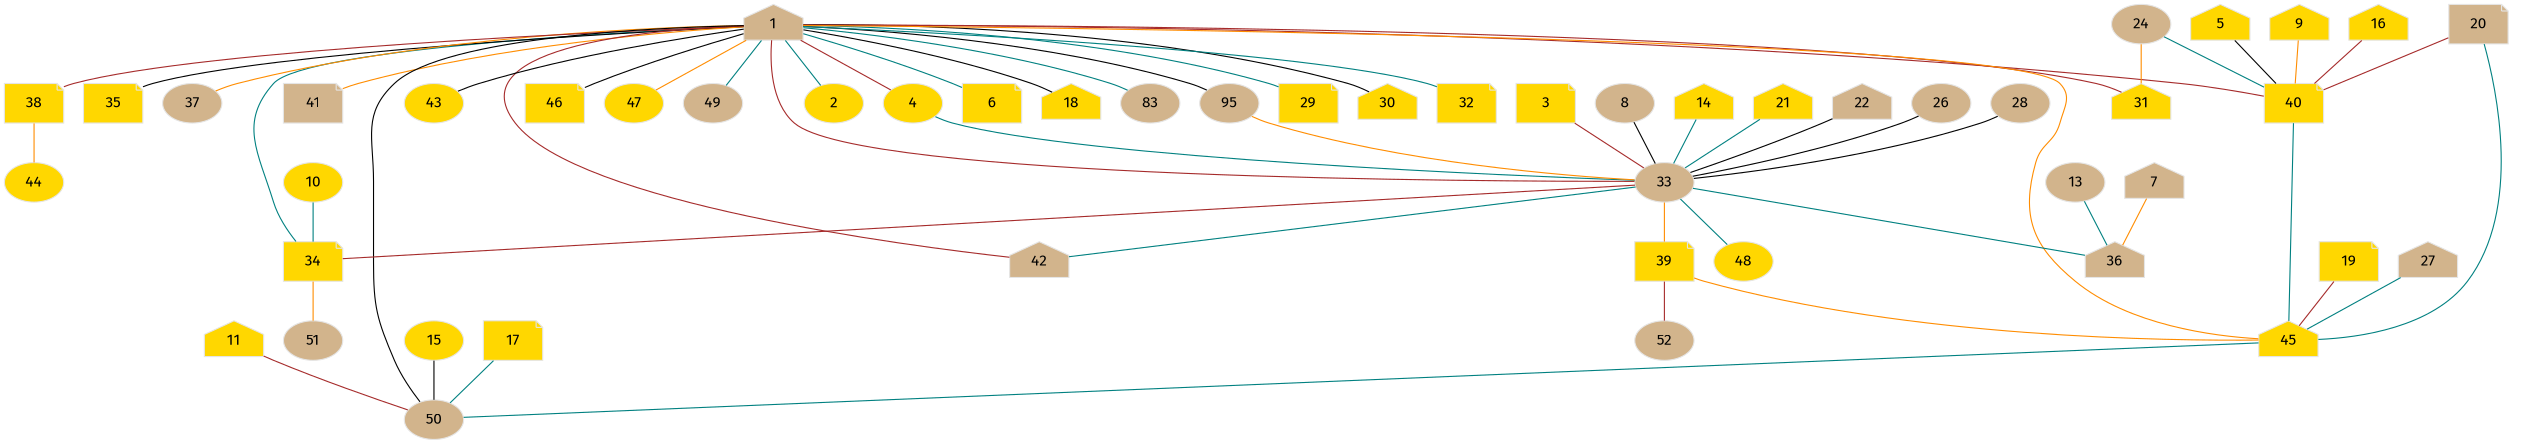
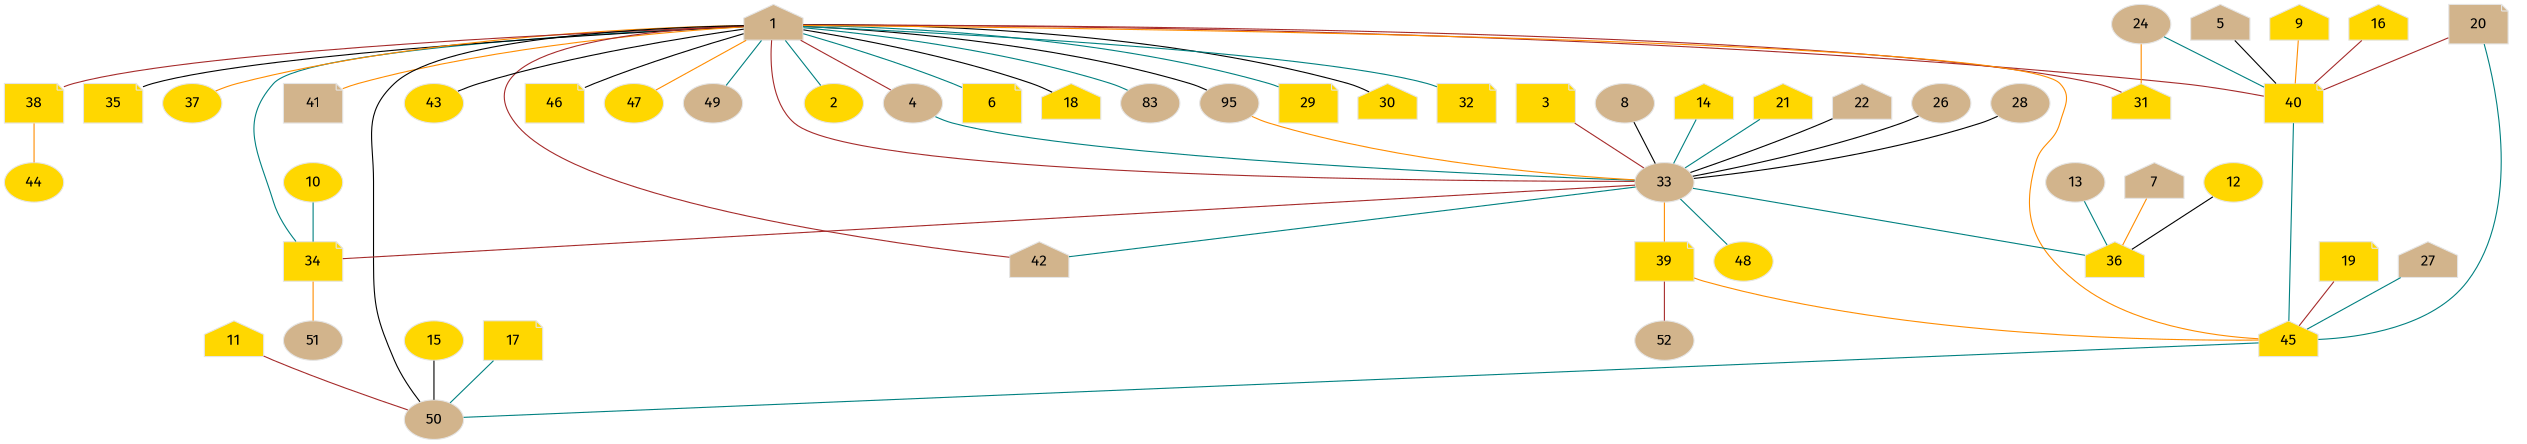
(2220, 24) -> (2220, 24)
(192, 103) -> (192, 103)
(913, 103) -> (913, 103)
none -> (2233, 182)
(2115, 261) -> (2115, 261)
